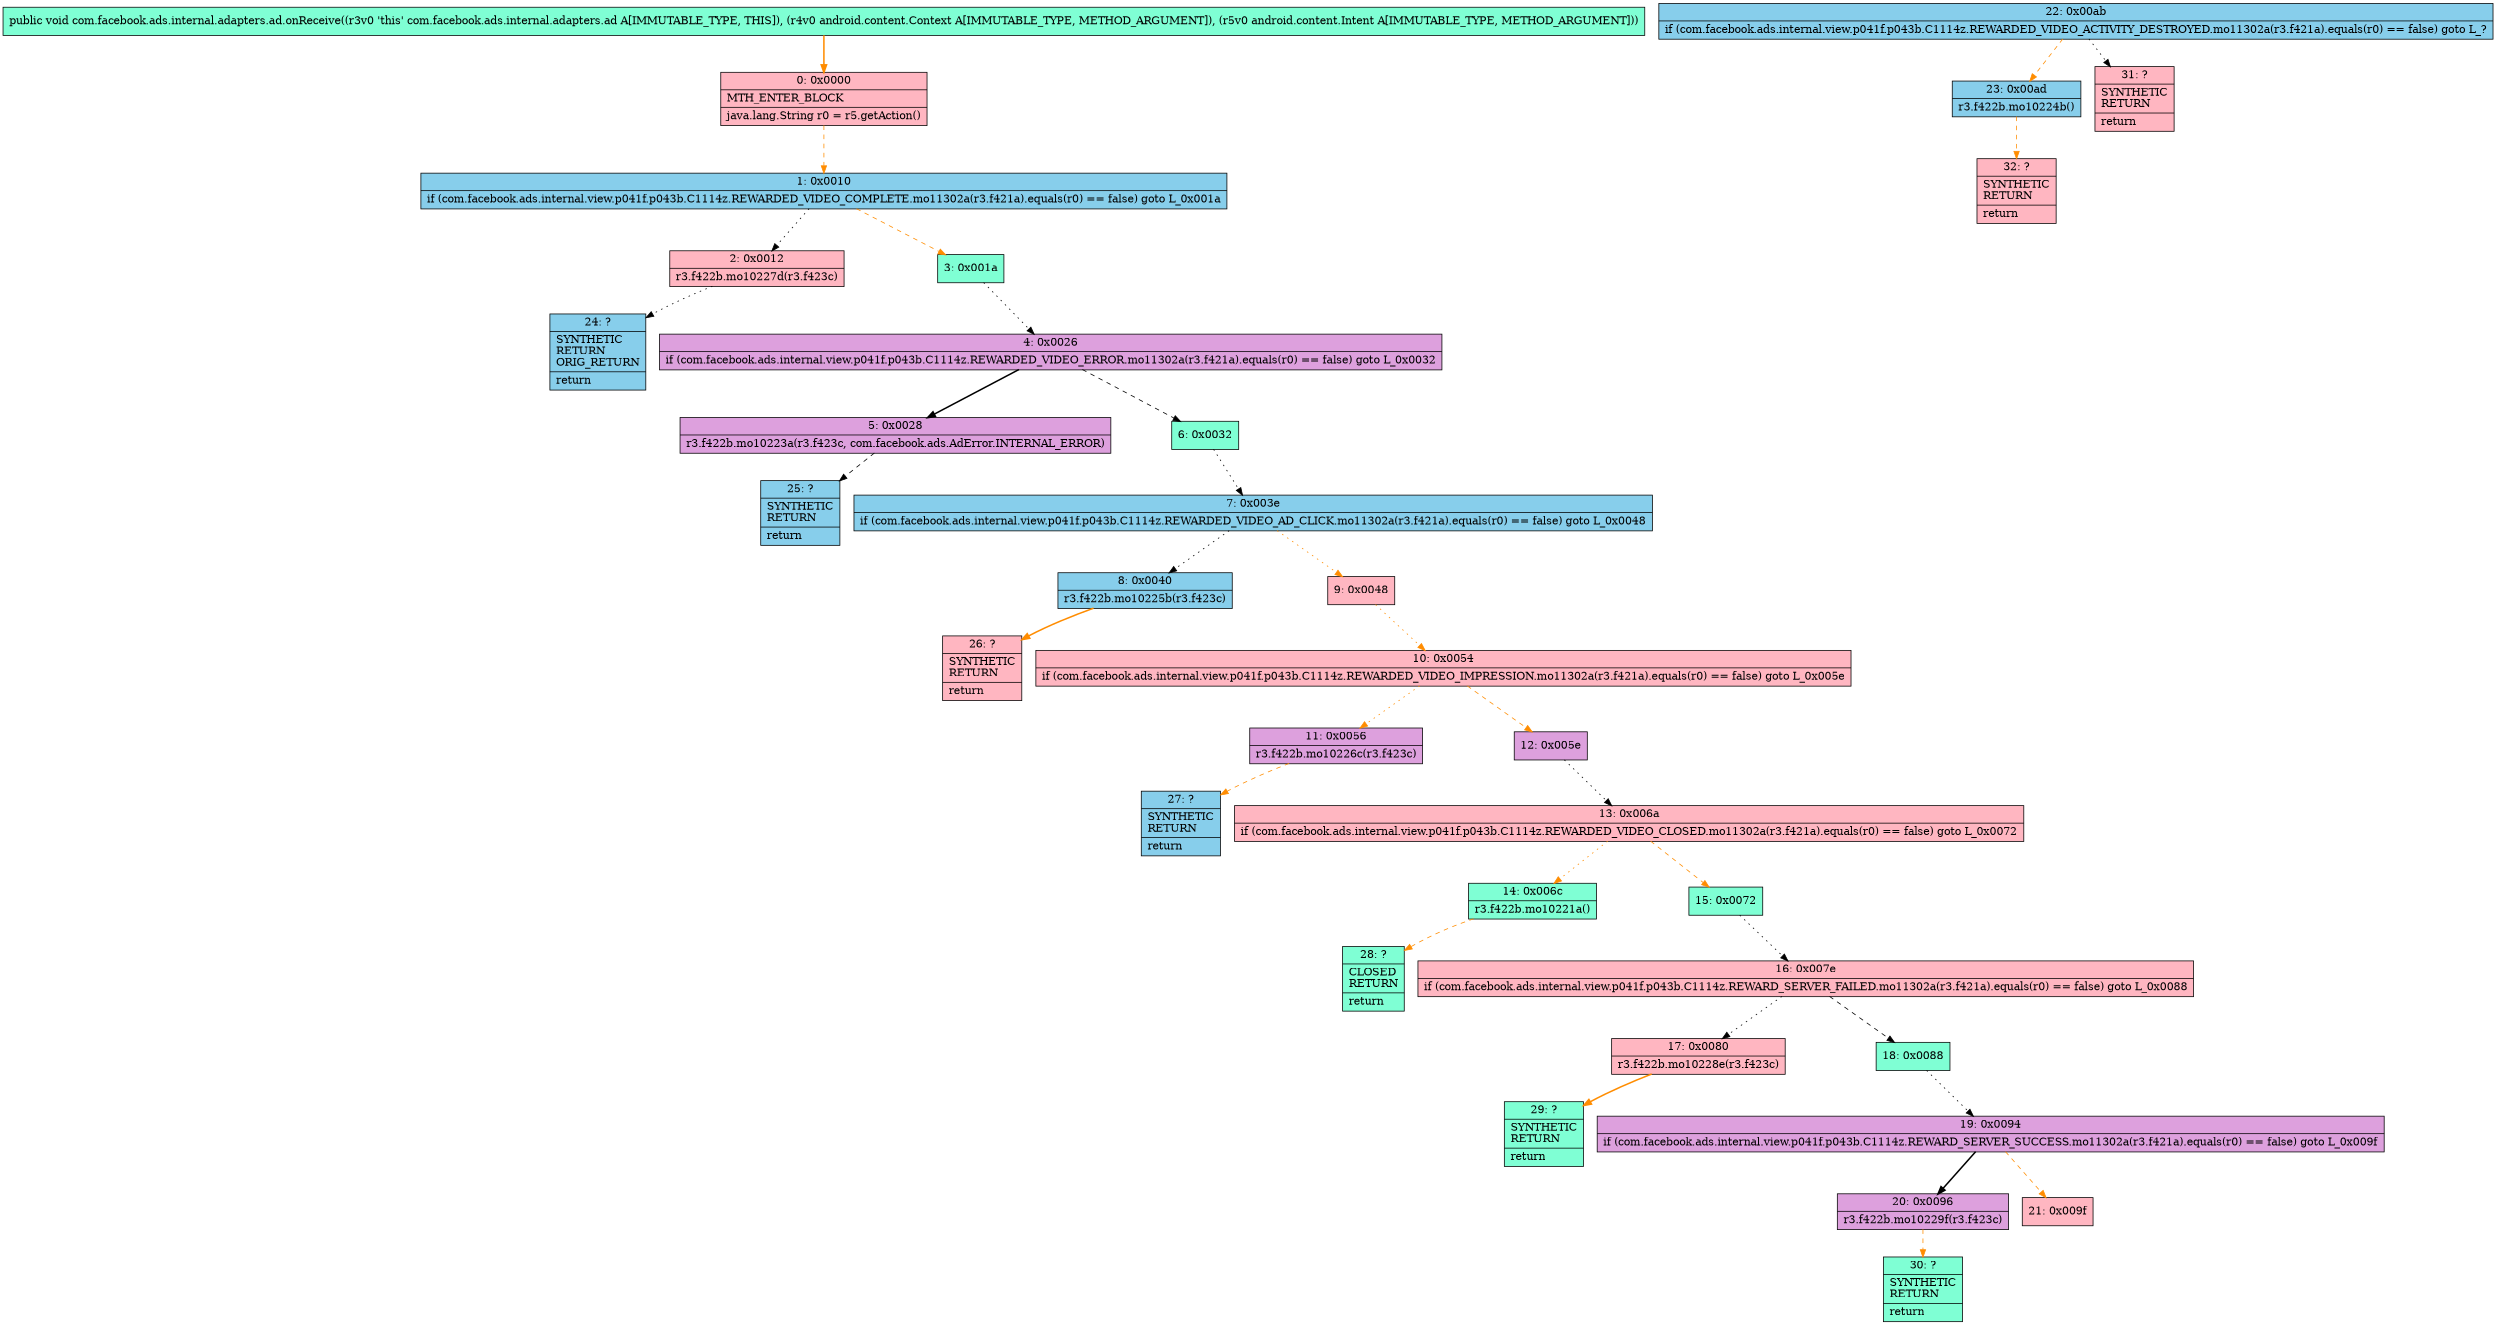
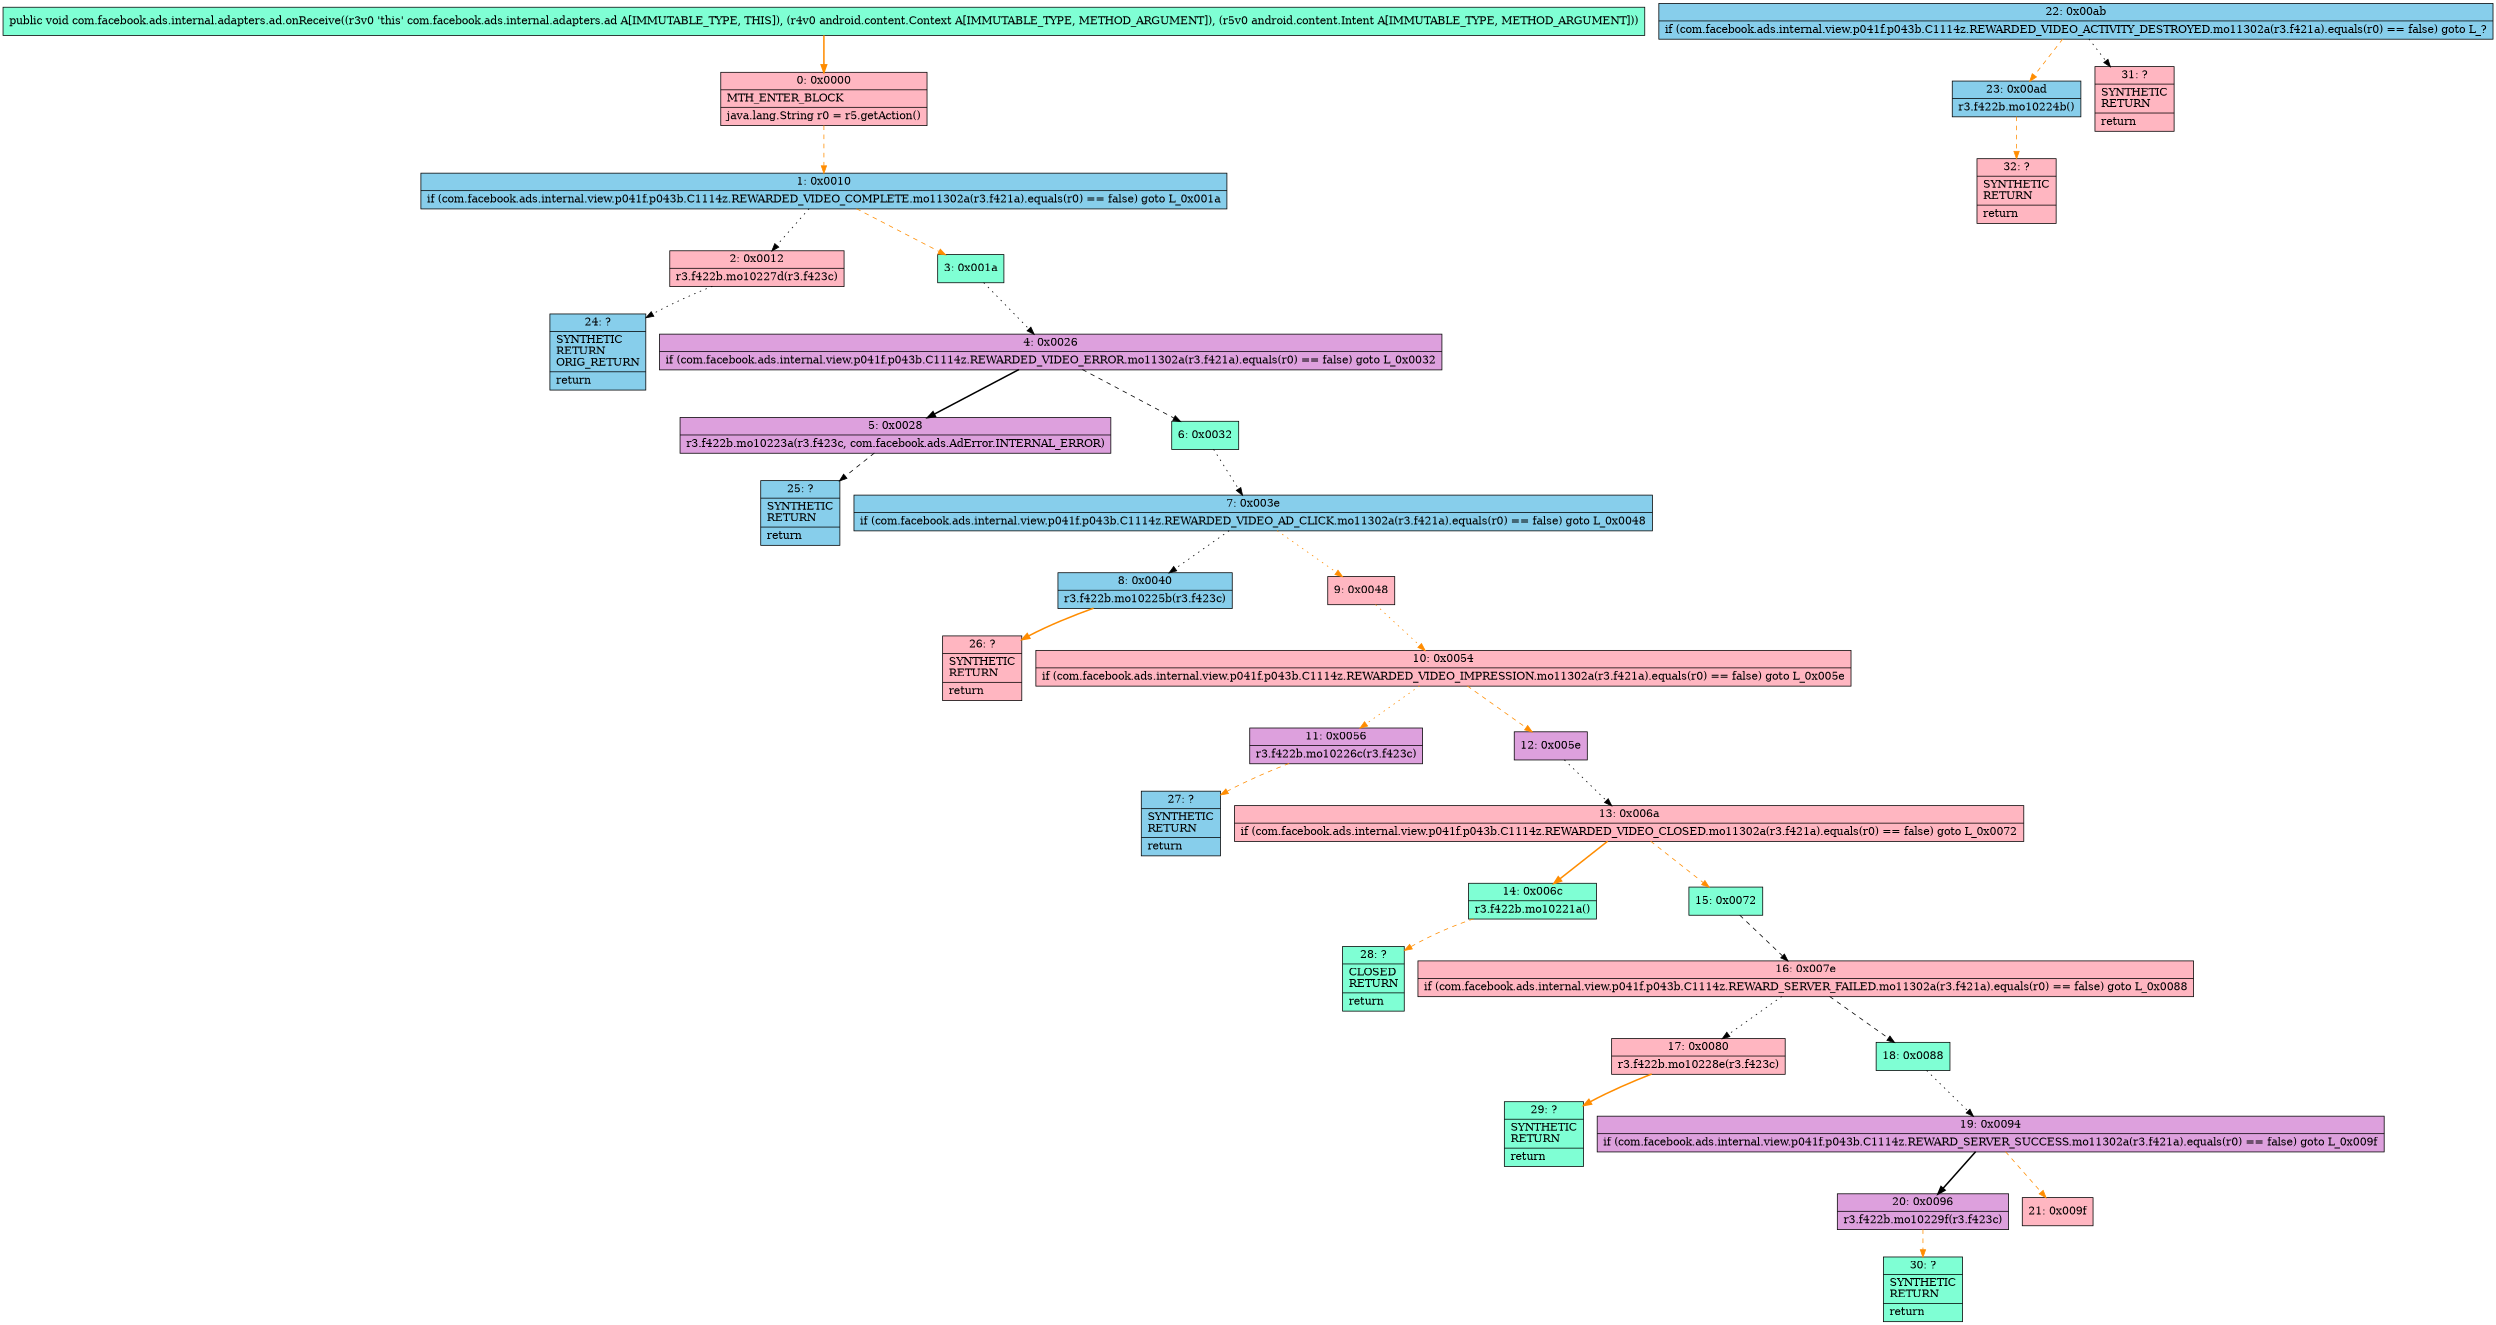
(1584, 860) -> (1584, 860)
(1761, 935) -> (1761, 935)
